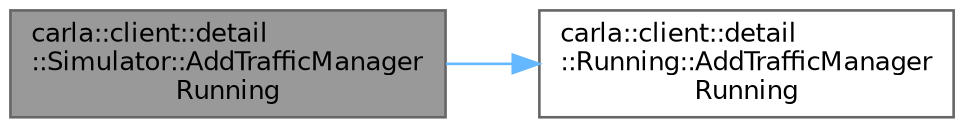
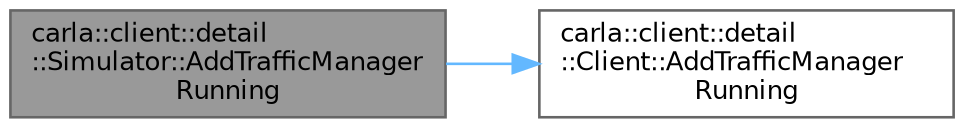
(746, 64) -> (746, 64)
